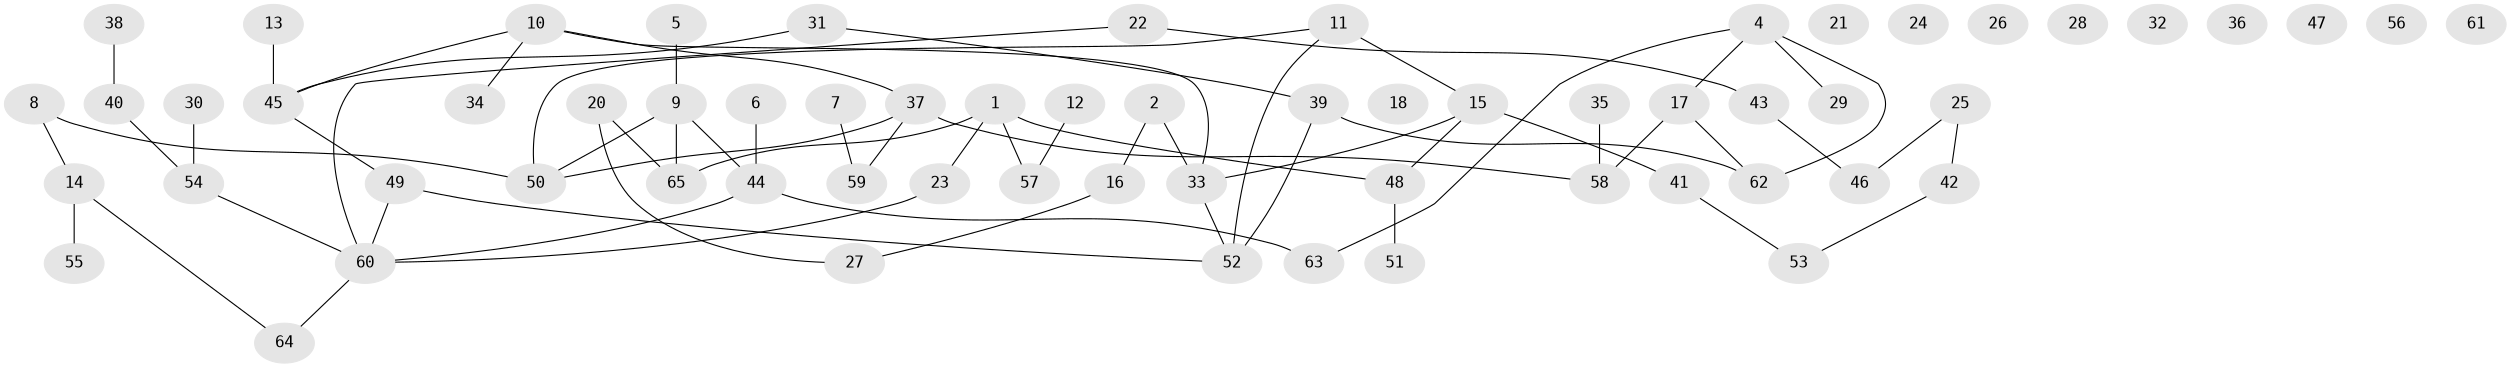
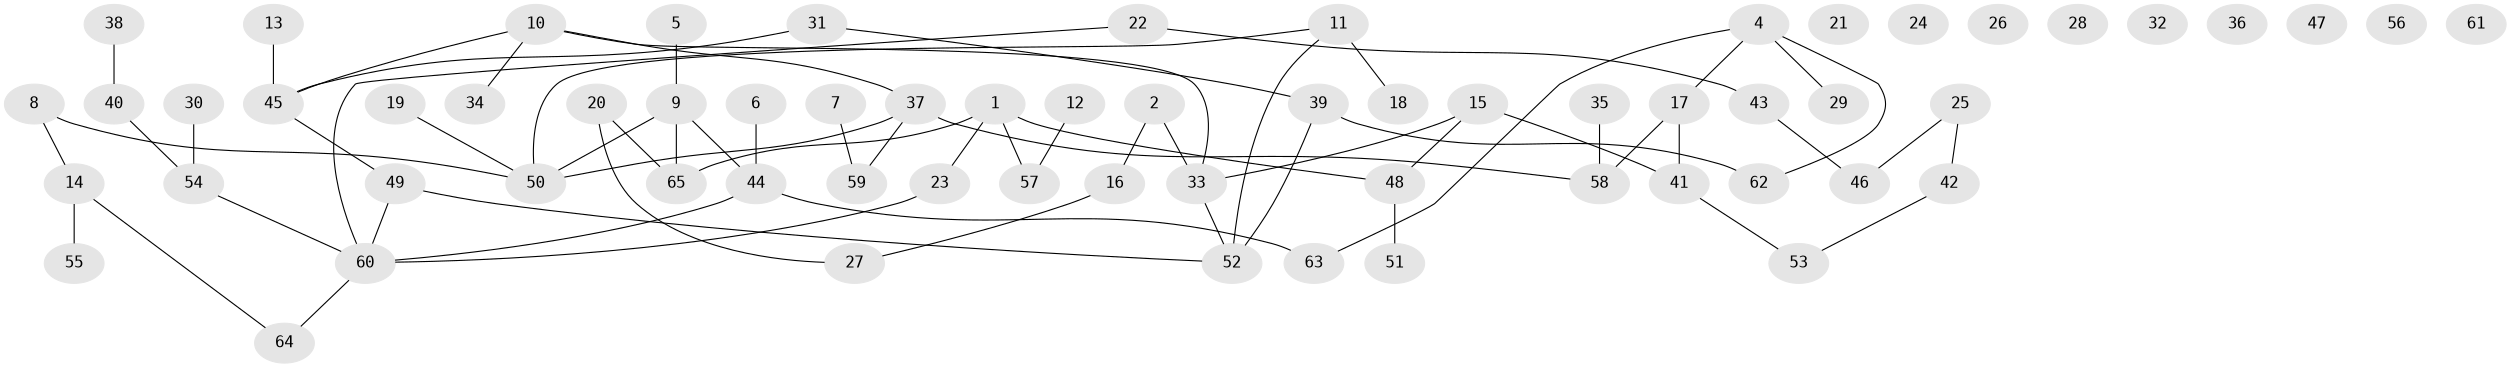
(1408, 64) -> (1368, 64)
none -> (395, 104)
(1719, 144) -> (1679, 144)
